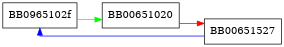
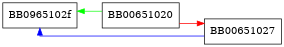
(86, 20) -> (93, 11)
(243, 31) -> (243, 31)
